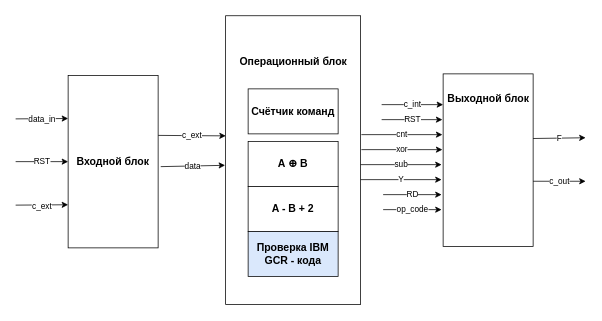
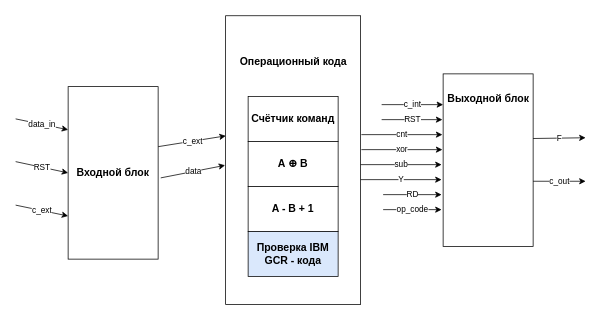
(293, 59) -> (293, 59)
(293, 111) -> (293, 119)
(113, 162) -> (113, 173)
(293, 209) -> (293, 209)
